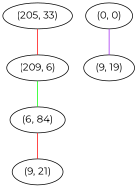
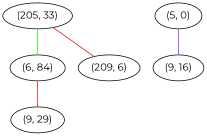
(109, 16) -> (178, 16)
(109, 68) -> (178, 68)
(38, 94) -> (38, 42)
(38, 172) -> (38, 120)
